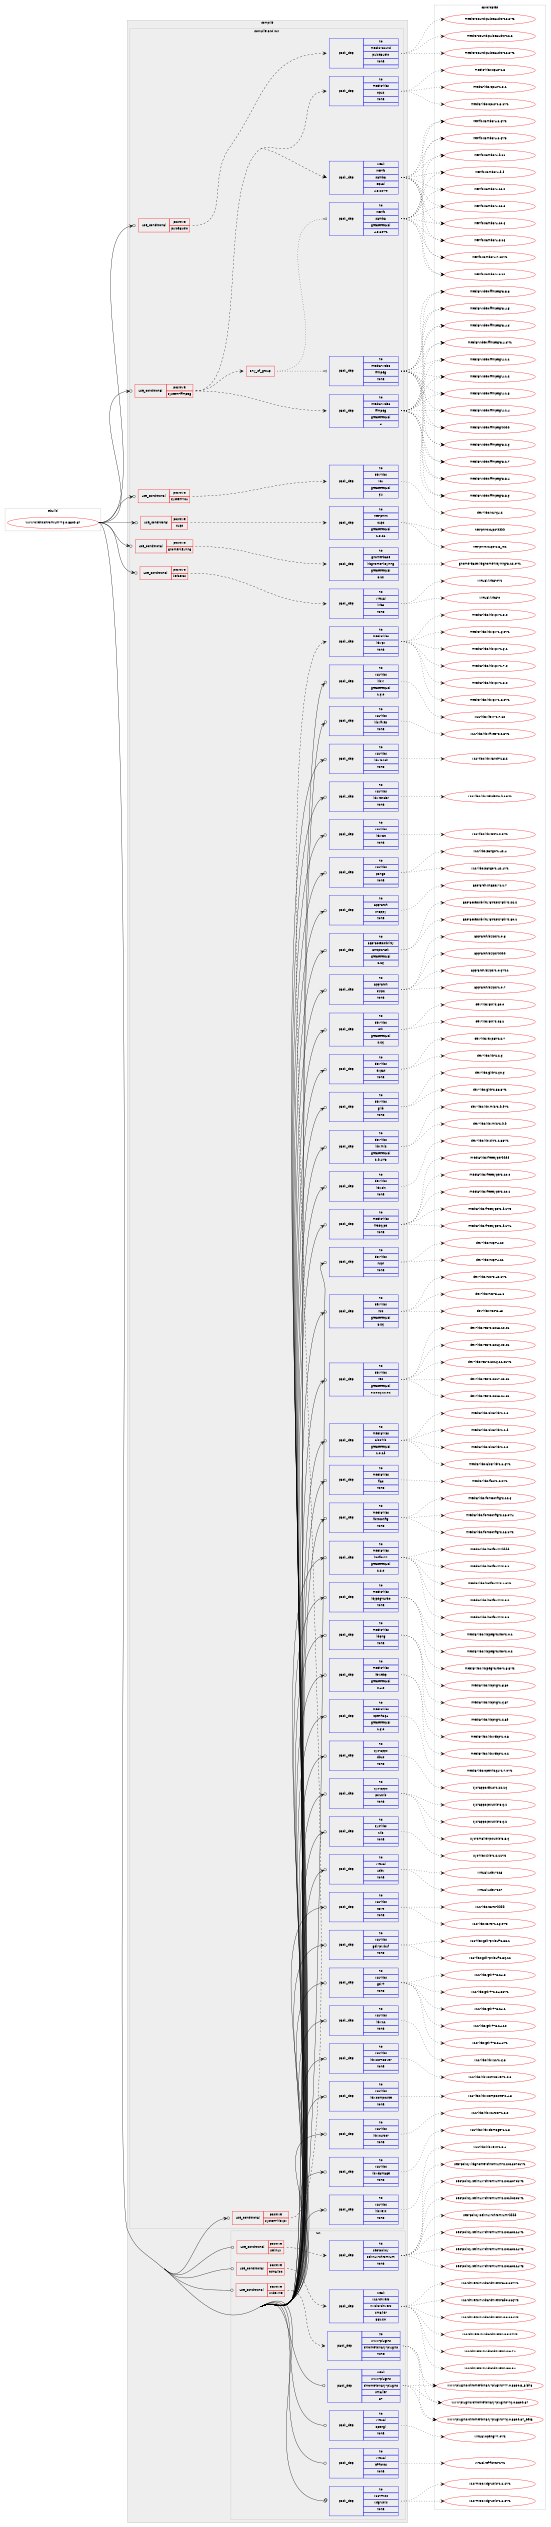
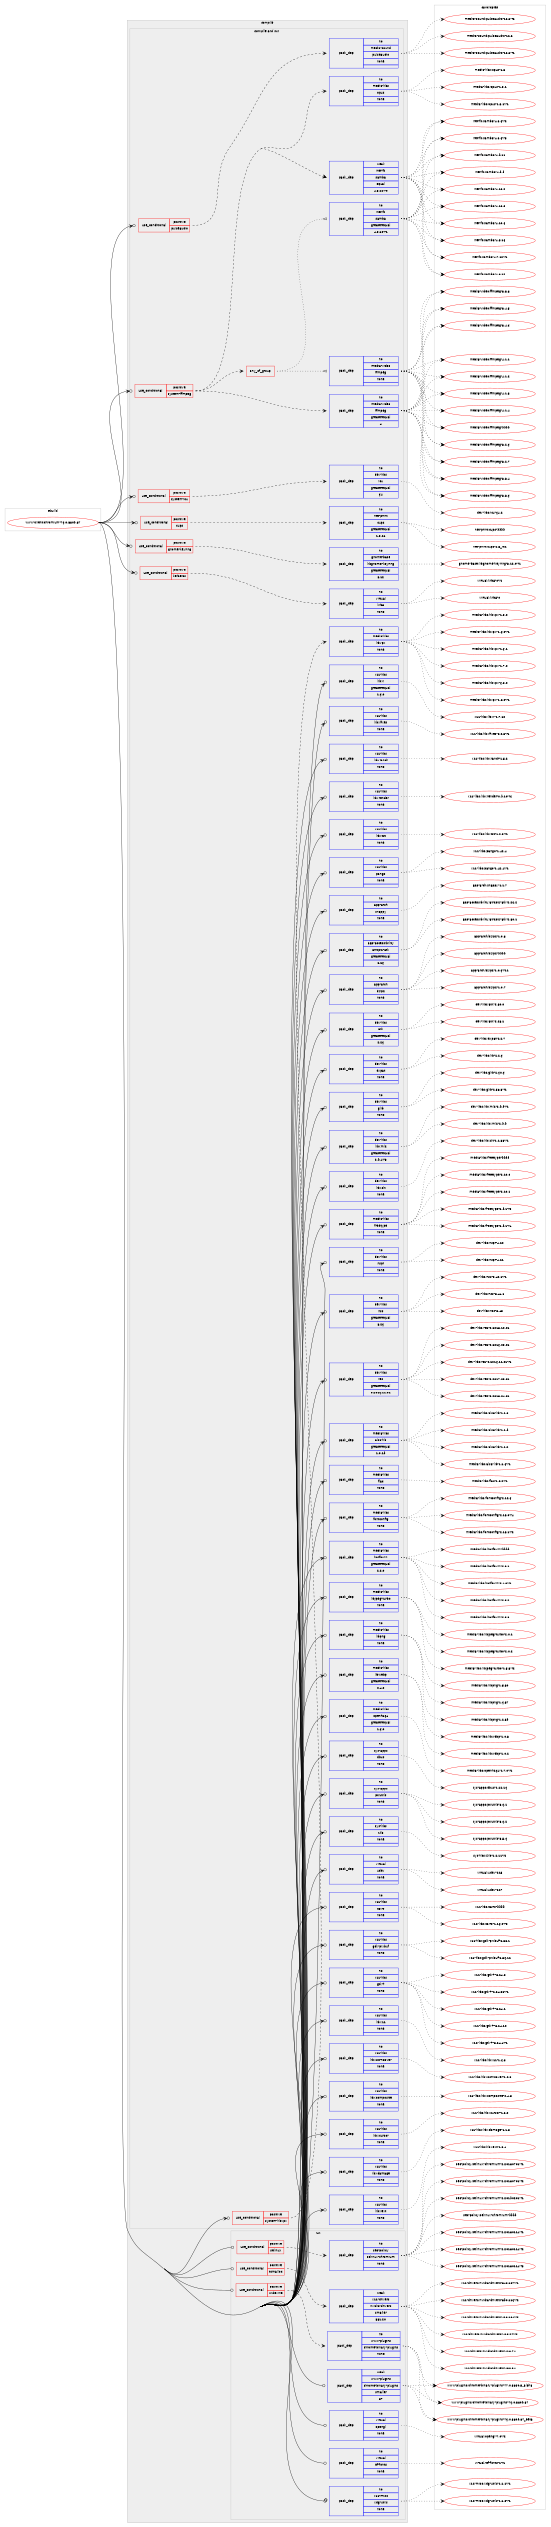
(490, 343) -> none
(490, 683) -> (490, 683)
(490, 797) -> (490, 797)
(490, 1839) -> (490, 1839)
(490, 2164) -> (490, 2164)
